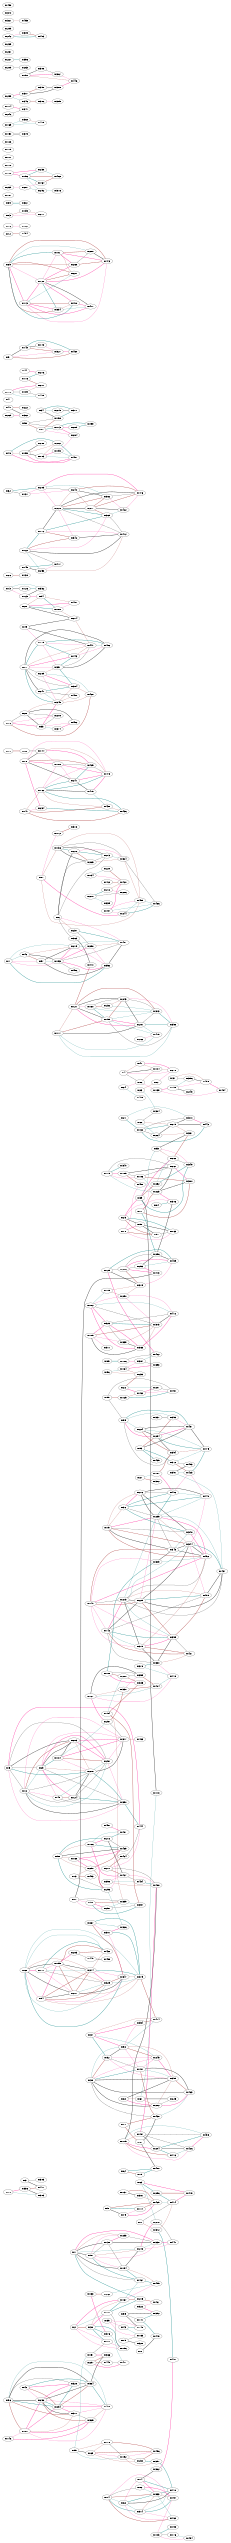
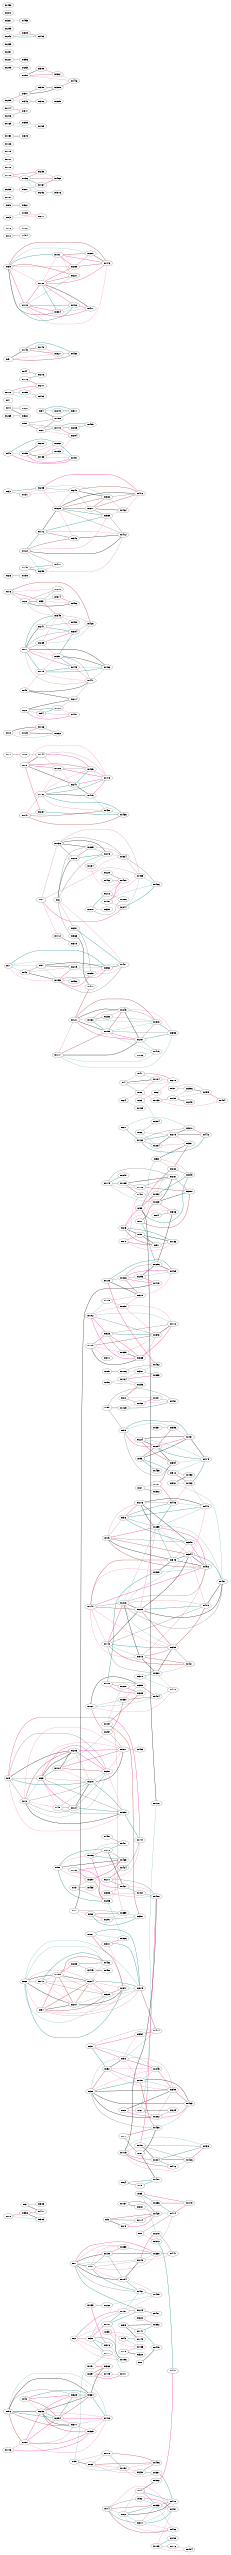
(33, 596) -> (33, 730)
(99, 872) -> (99, 860)
